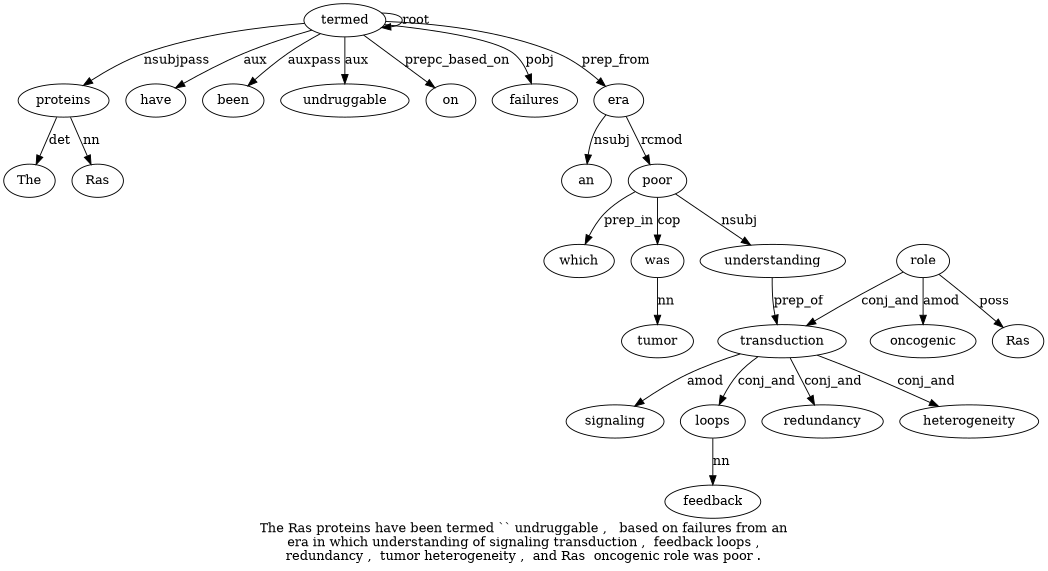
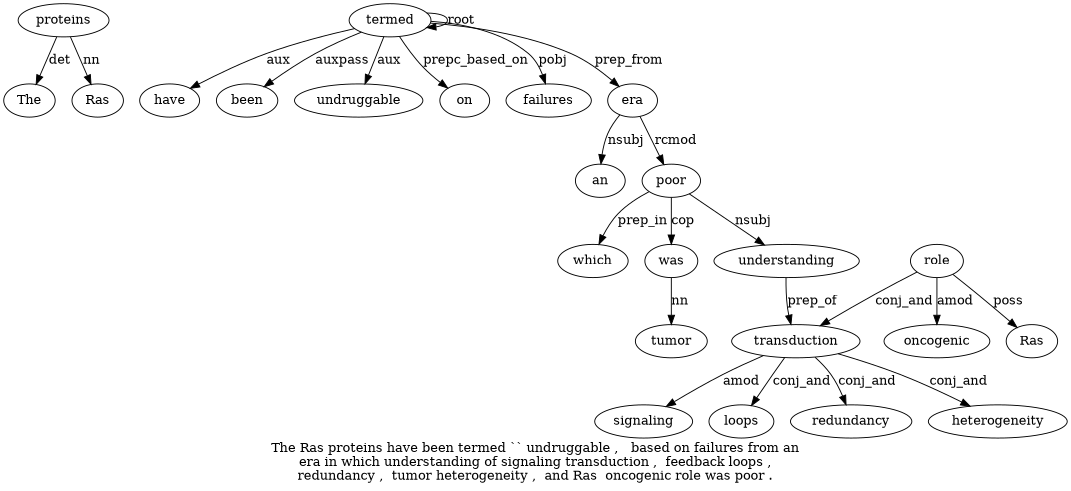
(194, 39) -> none
(713, 502) -> none
